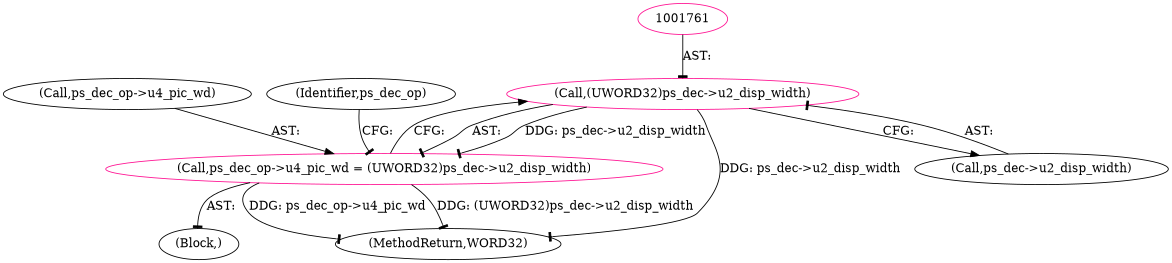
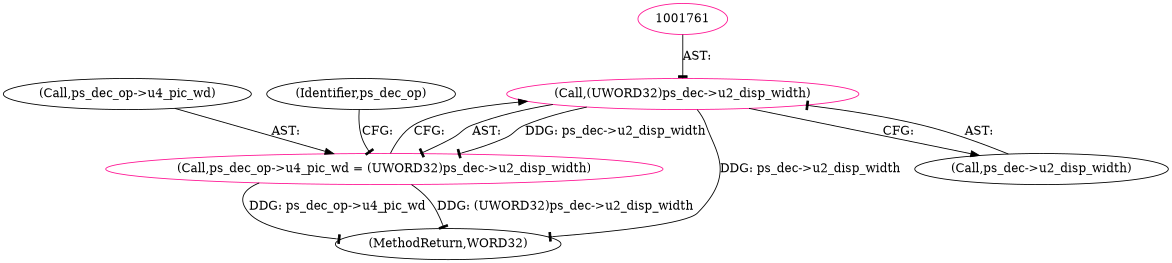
(199, 244) -> none
